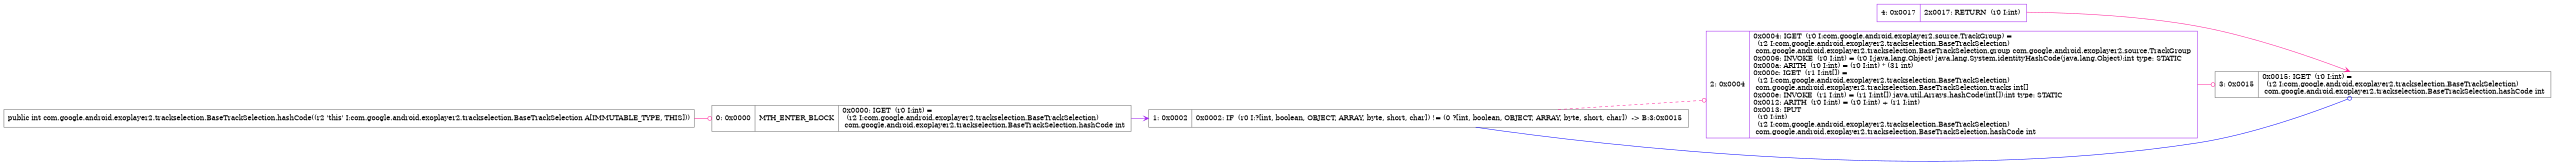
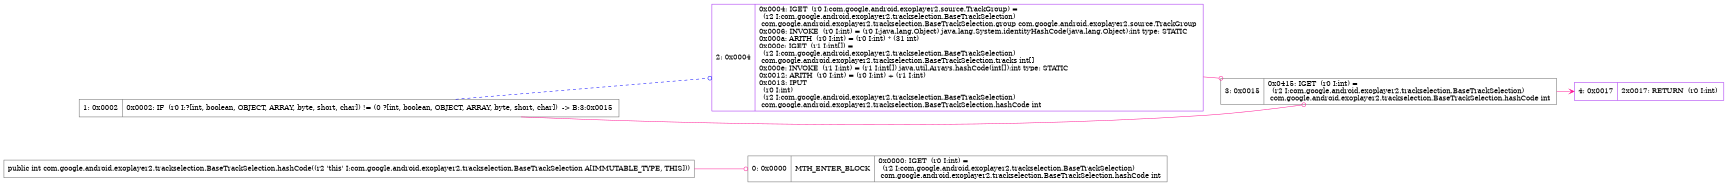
(2189, 25) -> (1563, 91)
(2308, 77) -> (1314, 84)
(1630, 105) -> (582, 89)
(1137, 118) -> none
(1915, 161) -> (912, 125)
